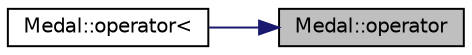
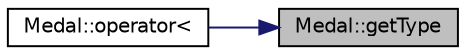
(371, 28) -> (368, 28)
